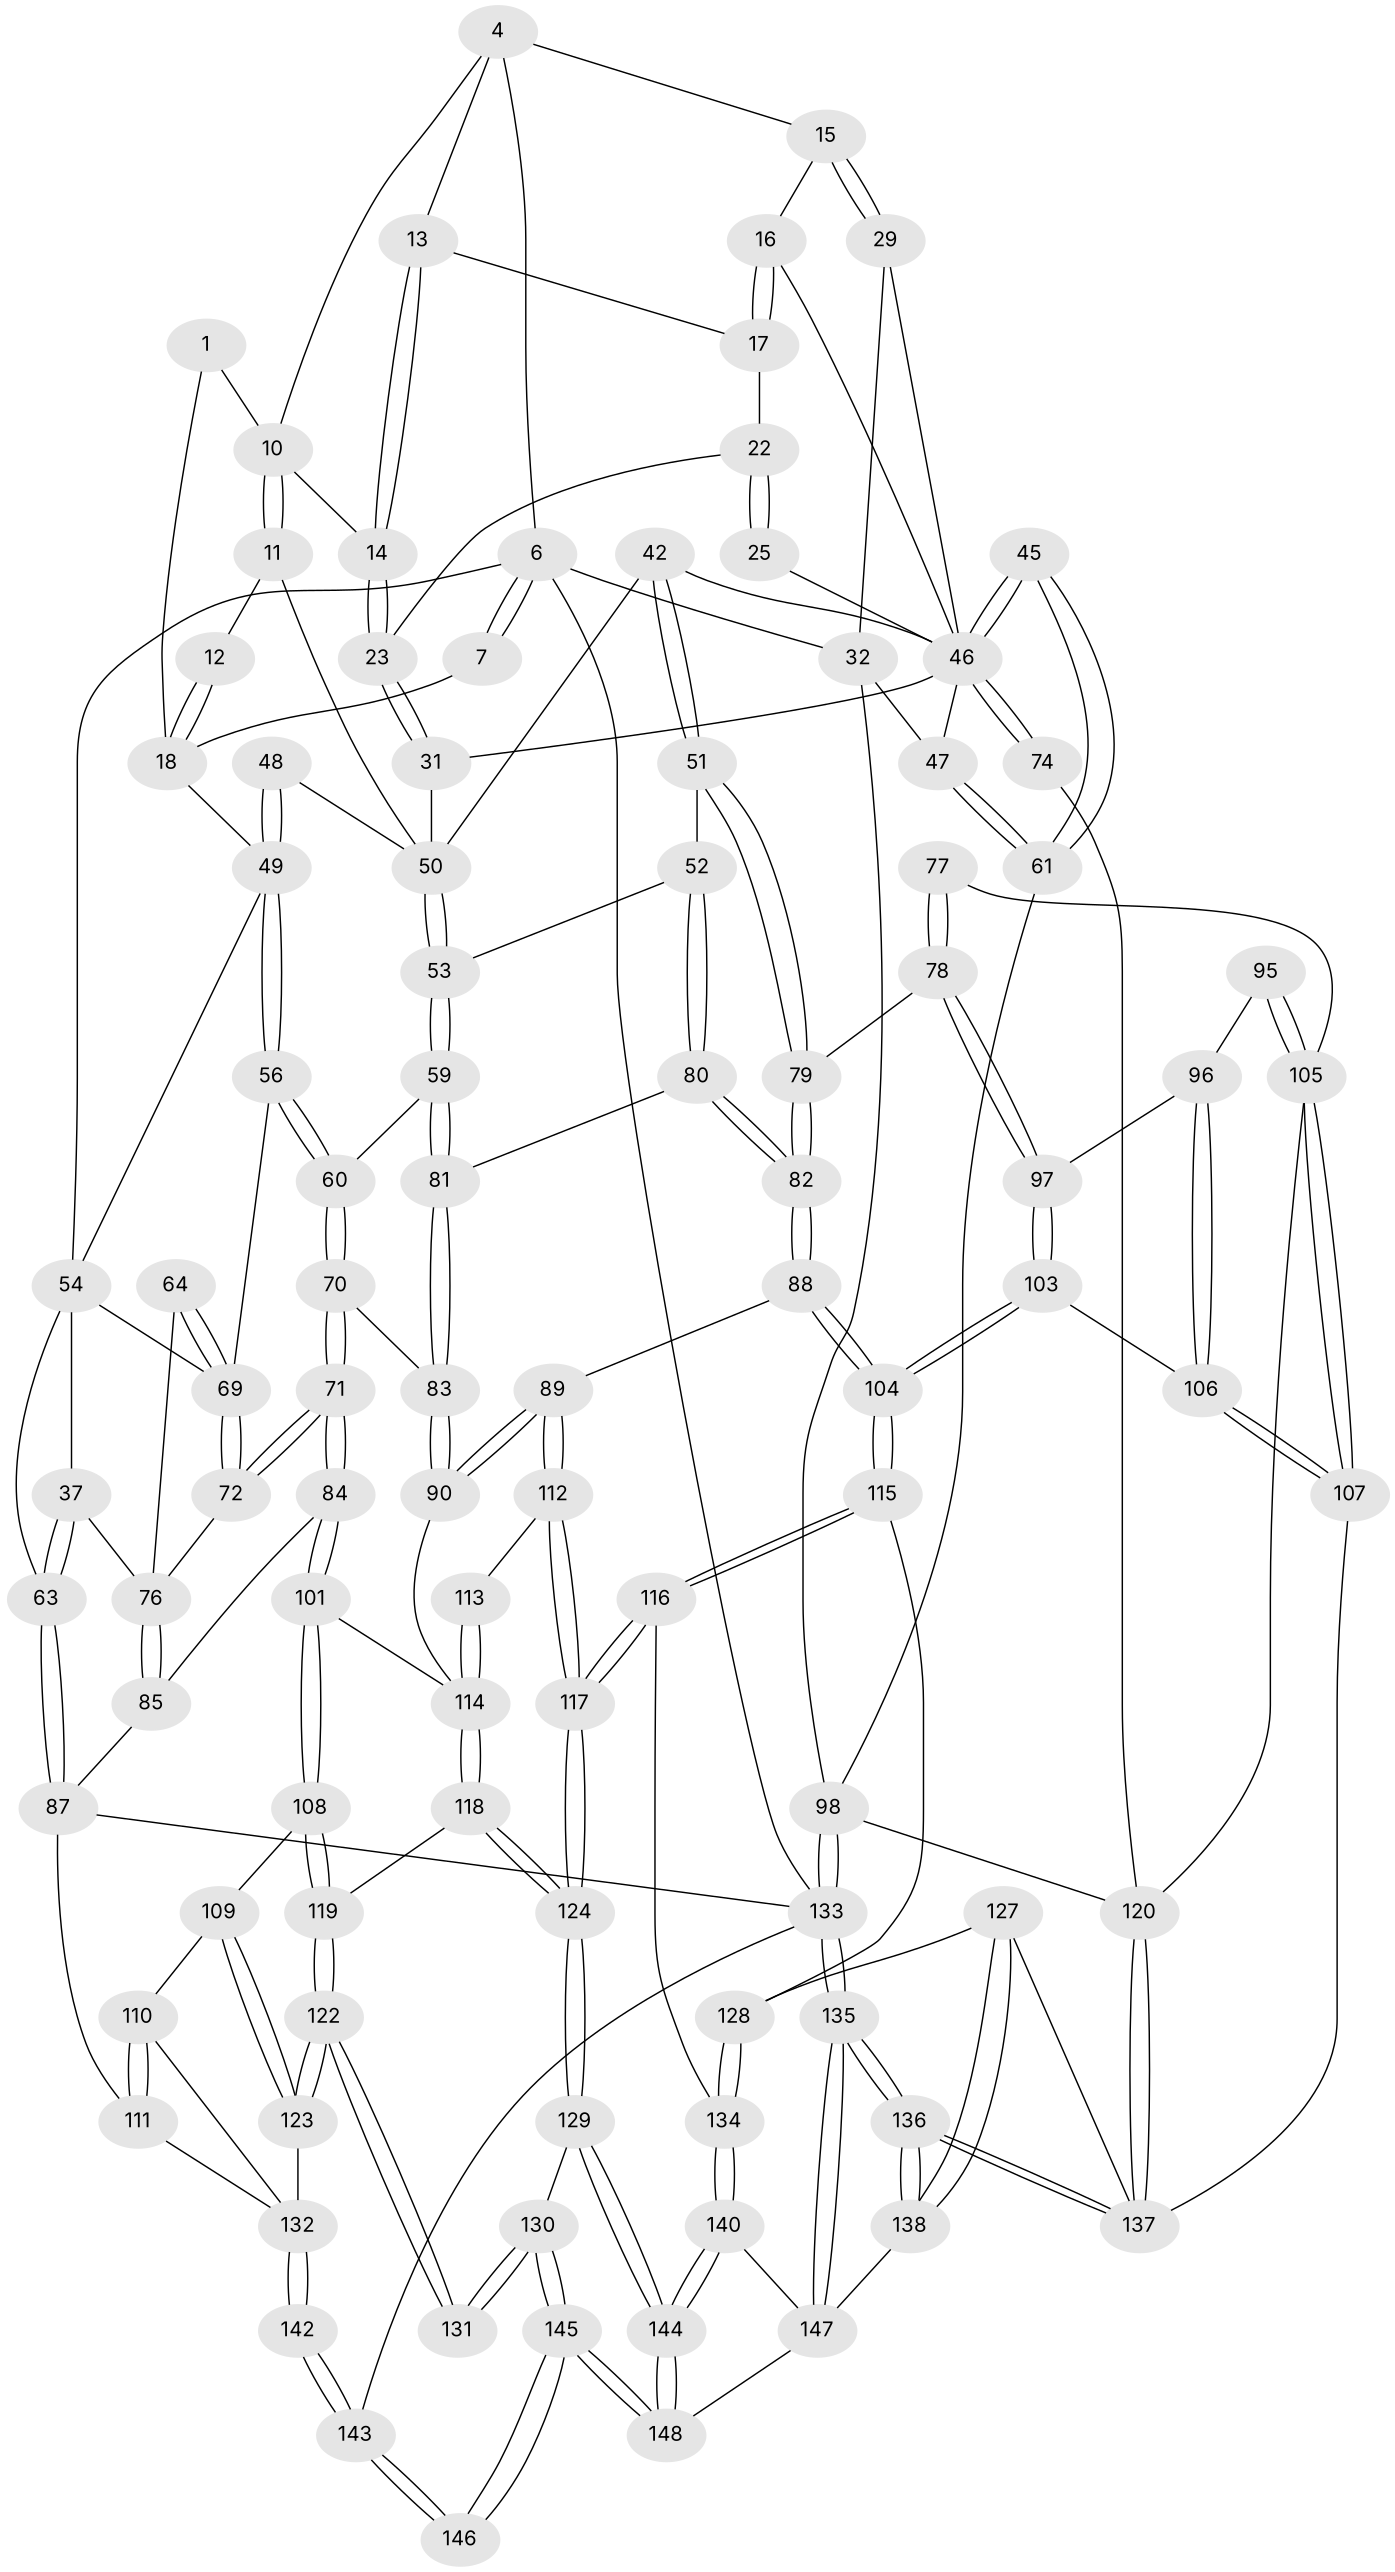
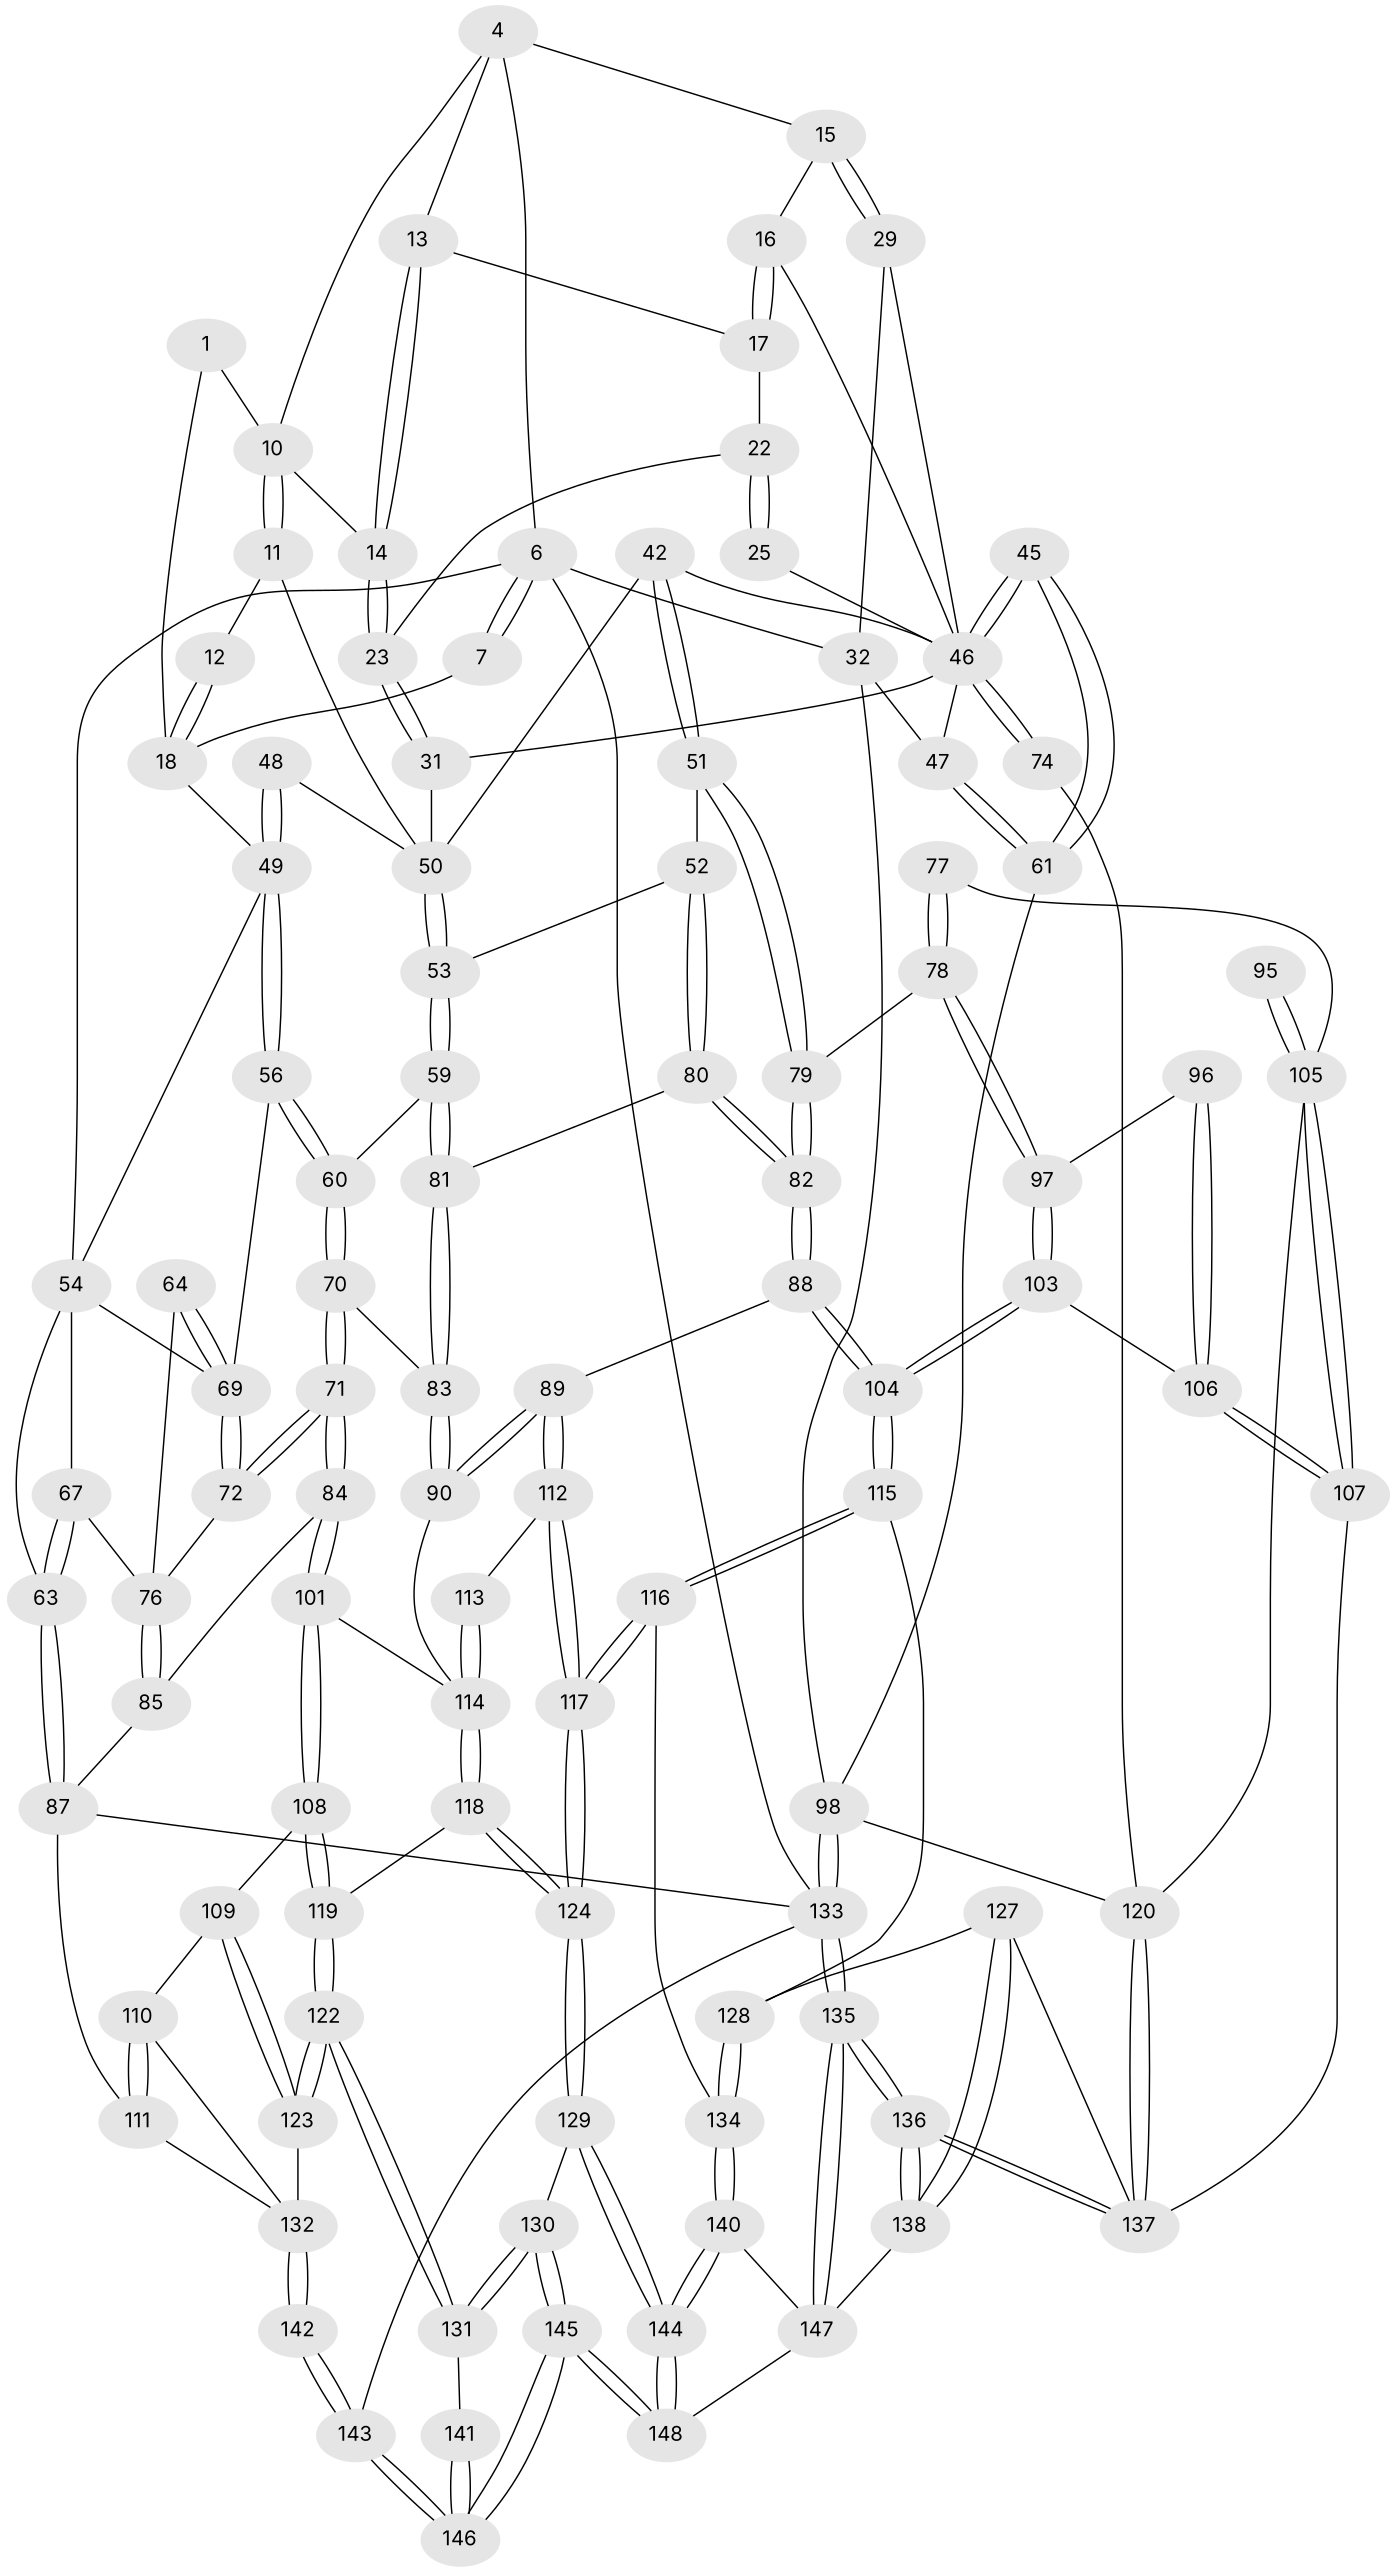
(1234, 1025) -> none
(72, 1495) -> (72, 1495)
none -> (460, 2435)
